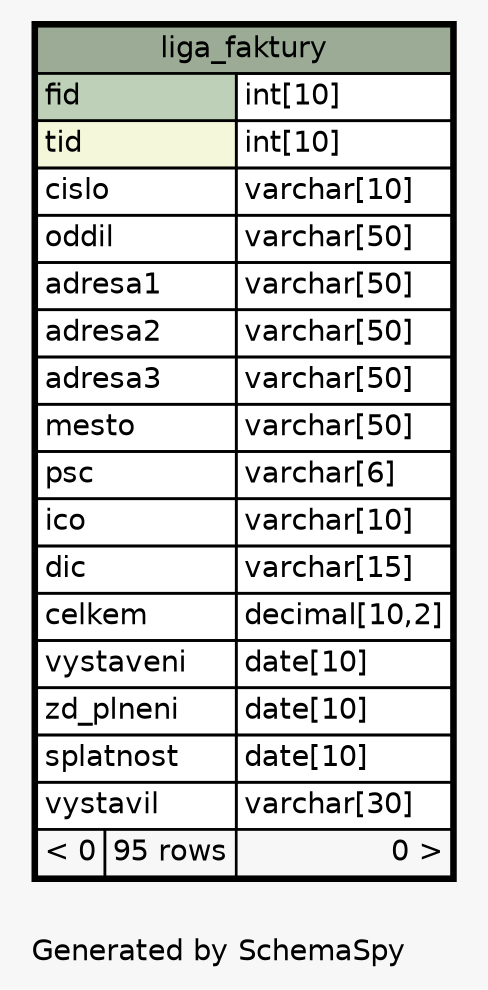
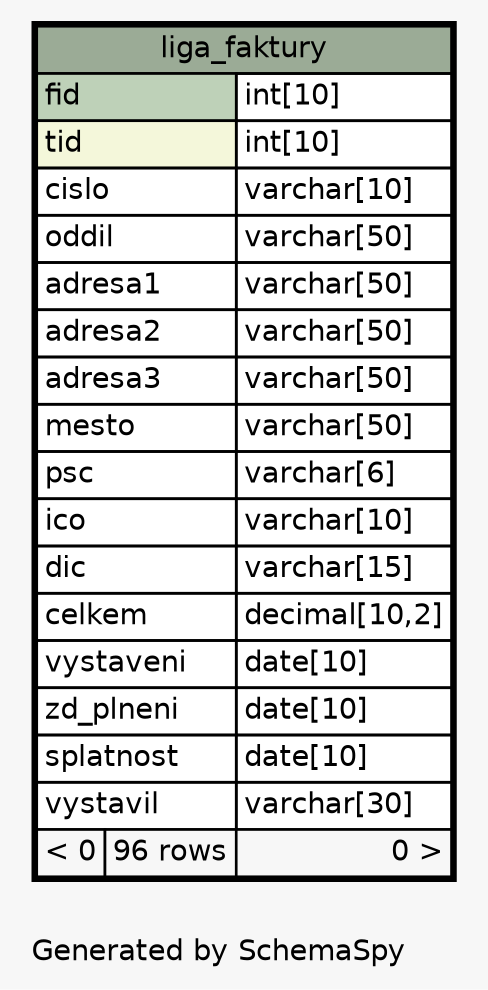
(171, 852) -> (171, 852)
